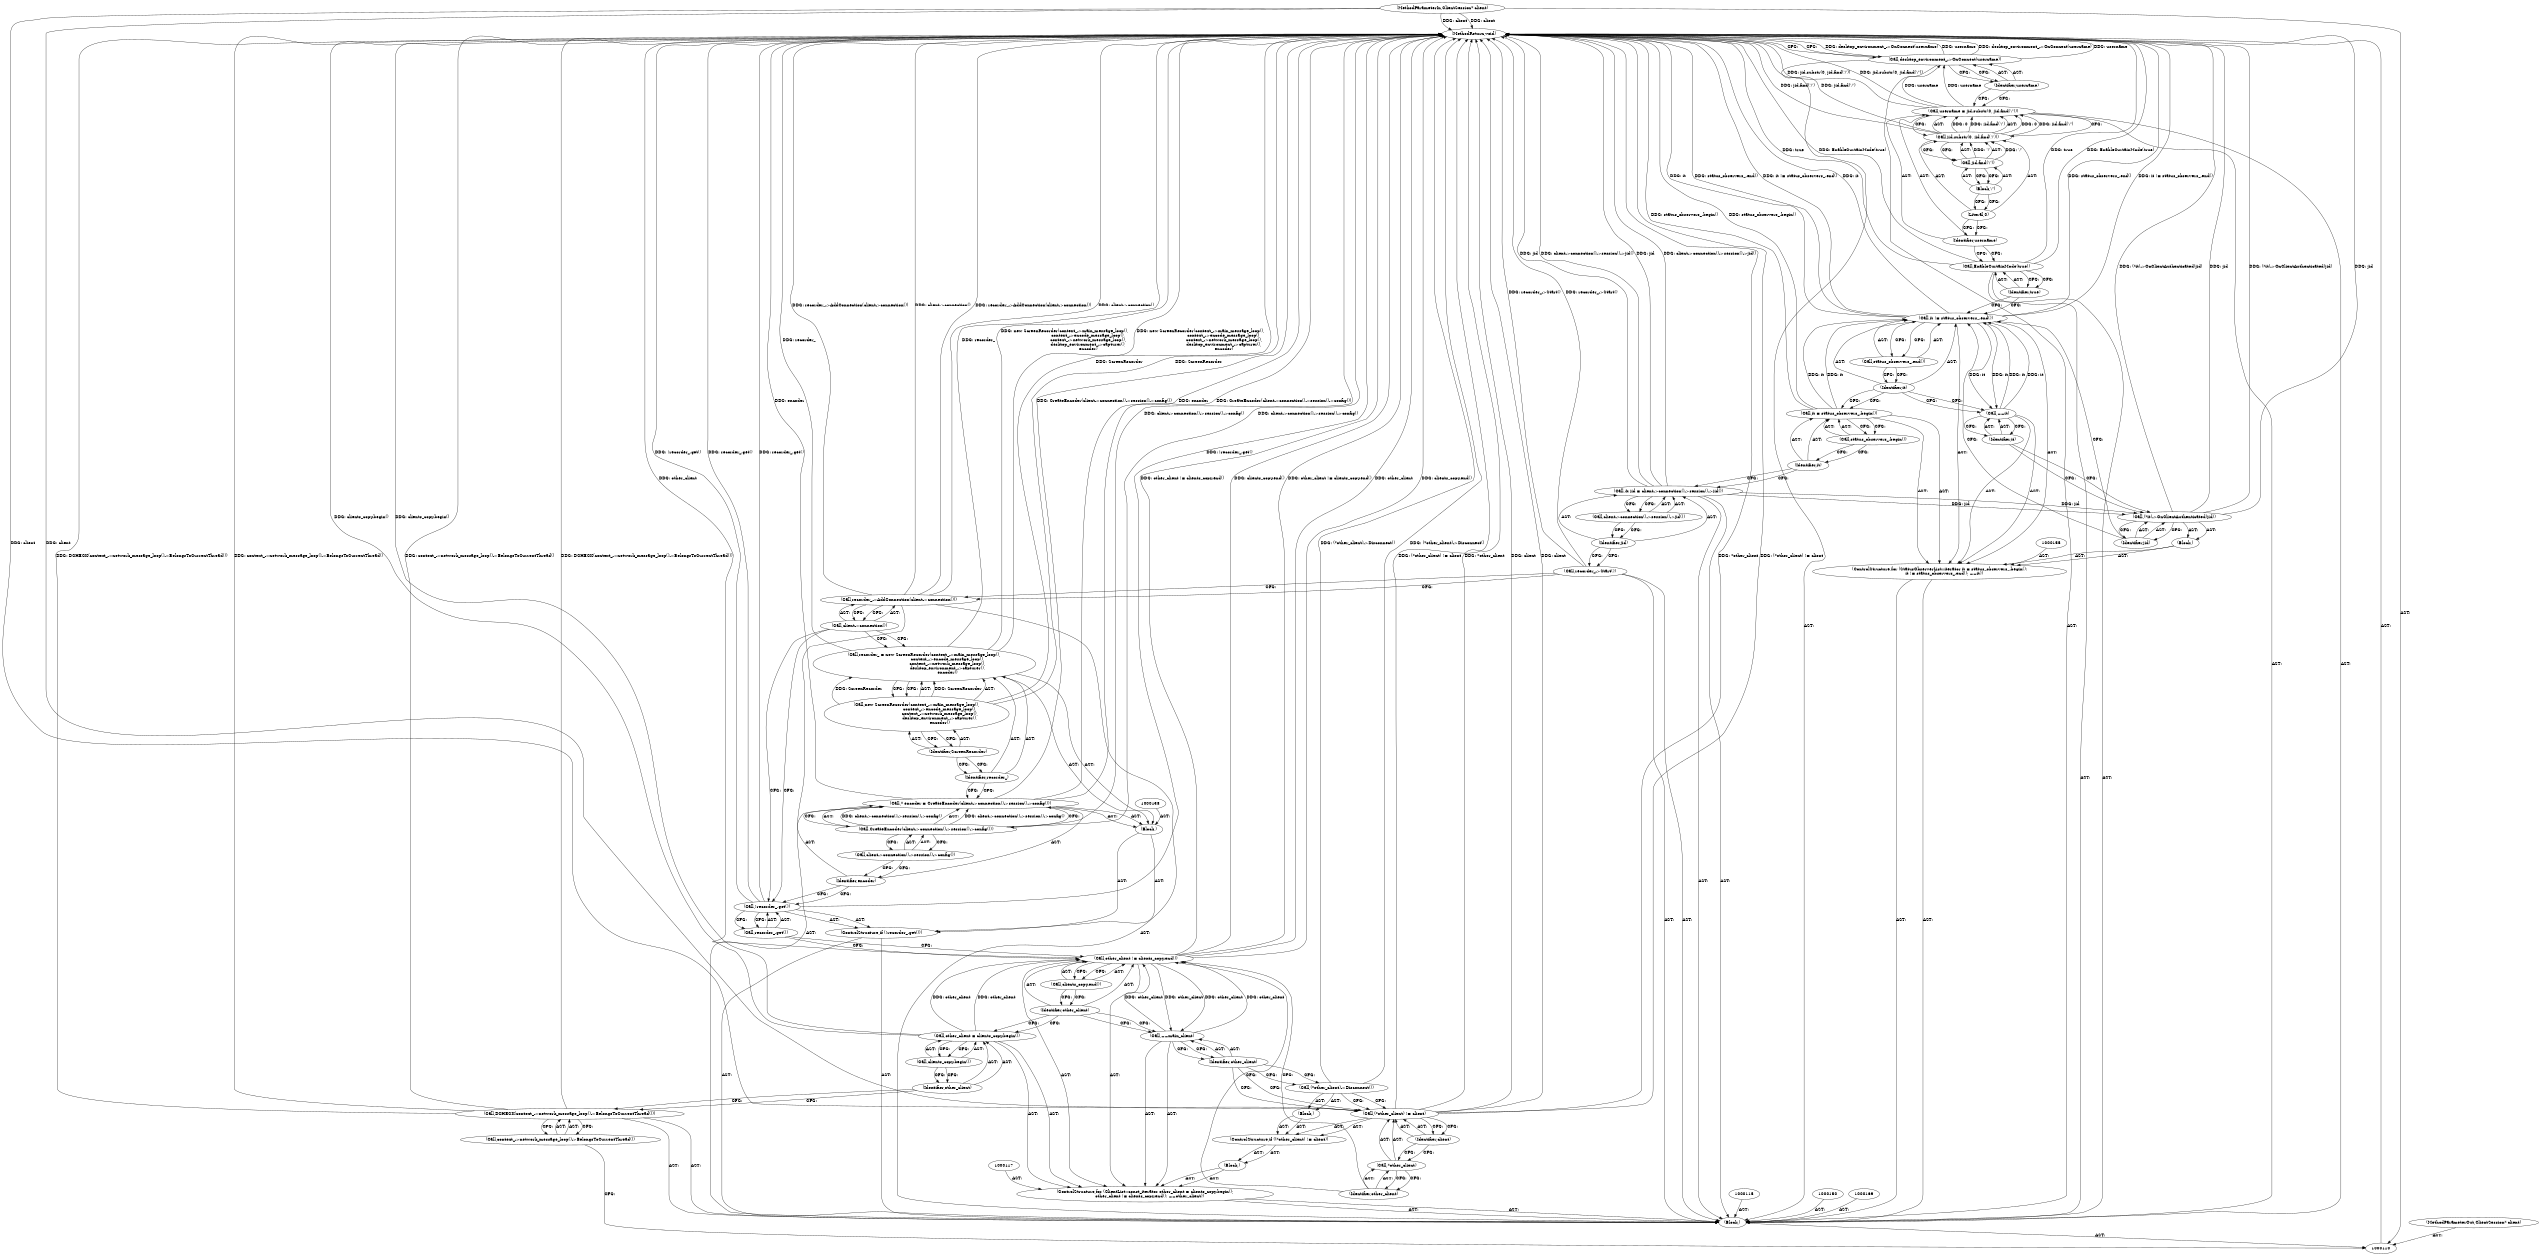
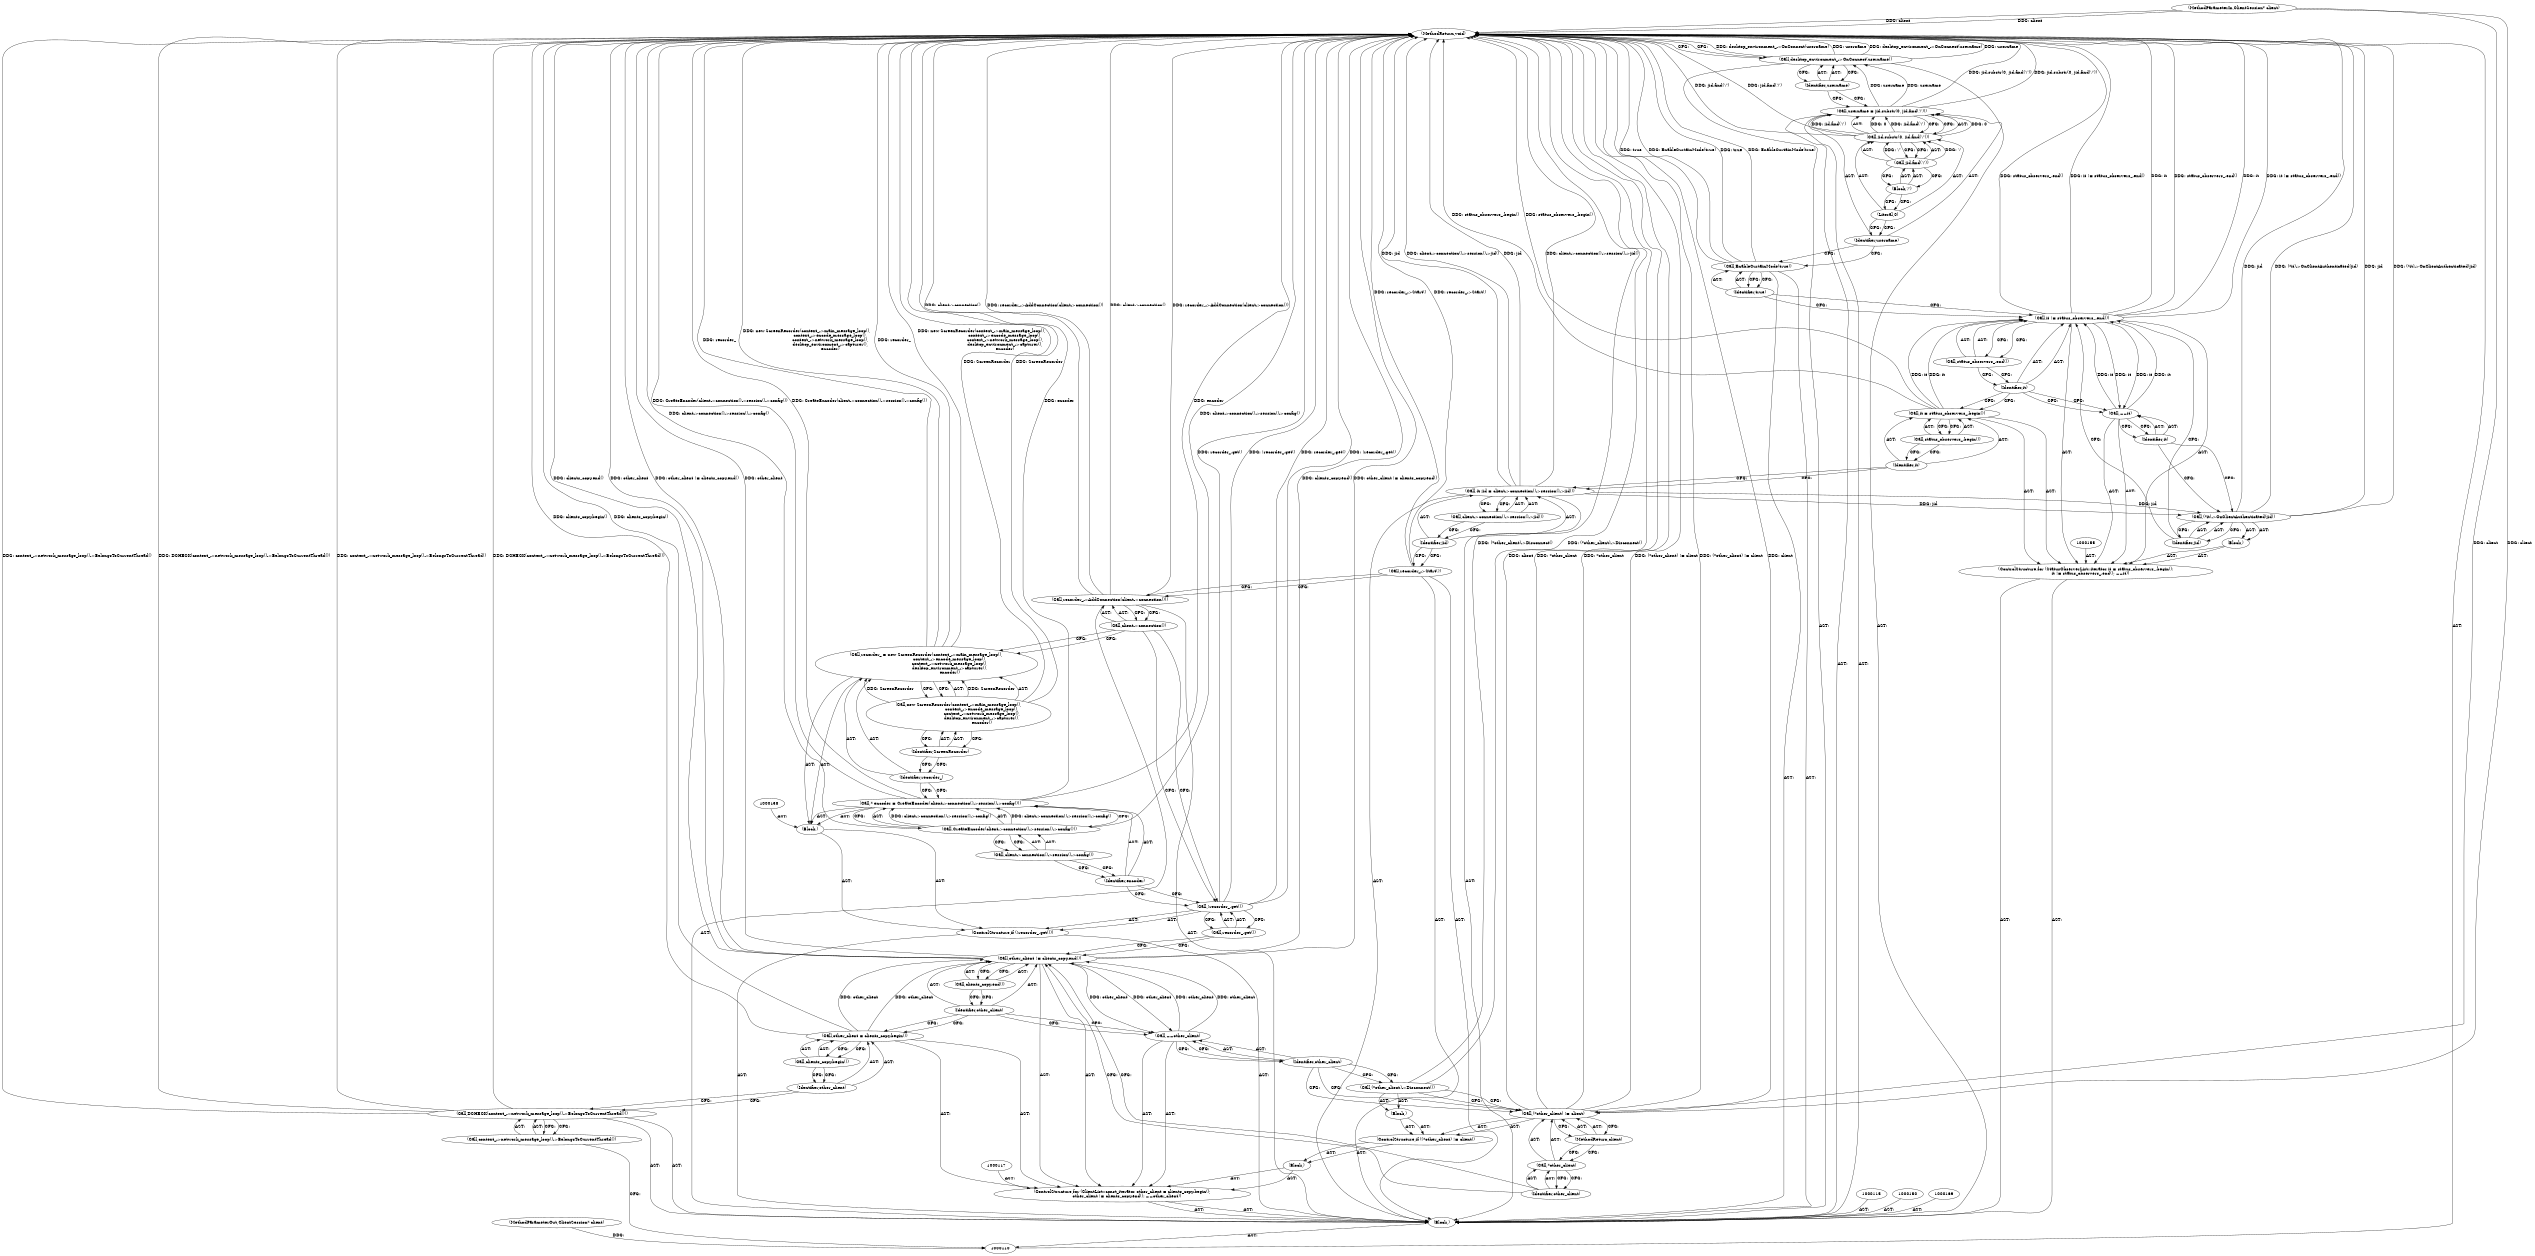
(2401, 191) -> none
(1172, 1036) -> (1178, 1036)
(1433, 1140) -> (1599, 1140)
(2438, 1235) -> (619, 1235)
